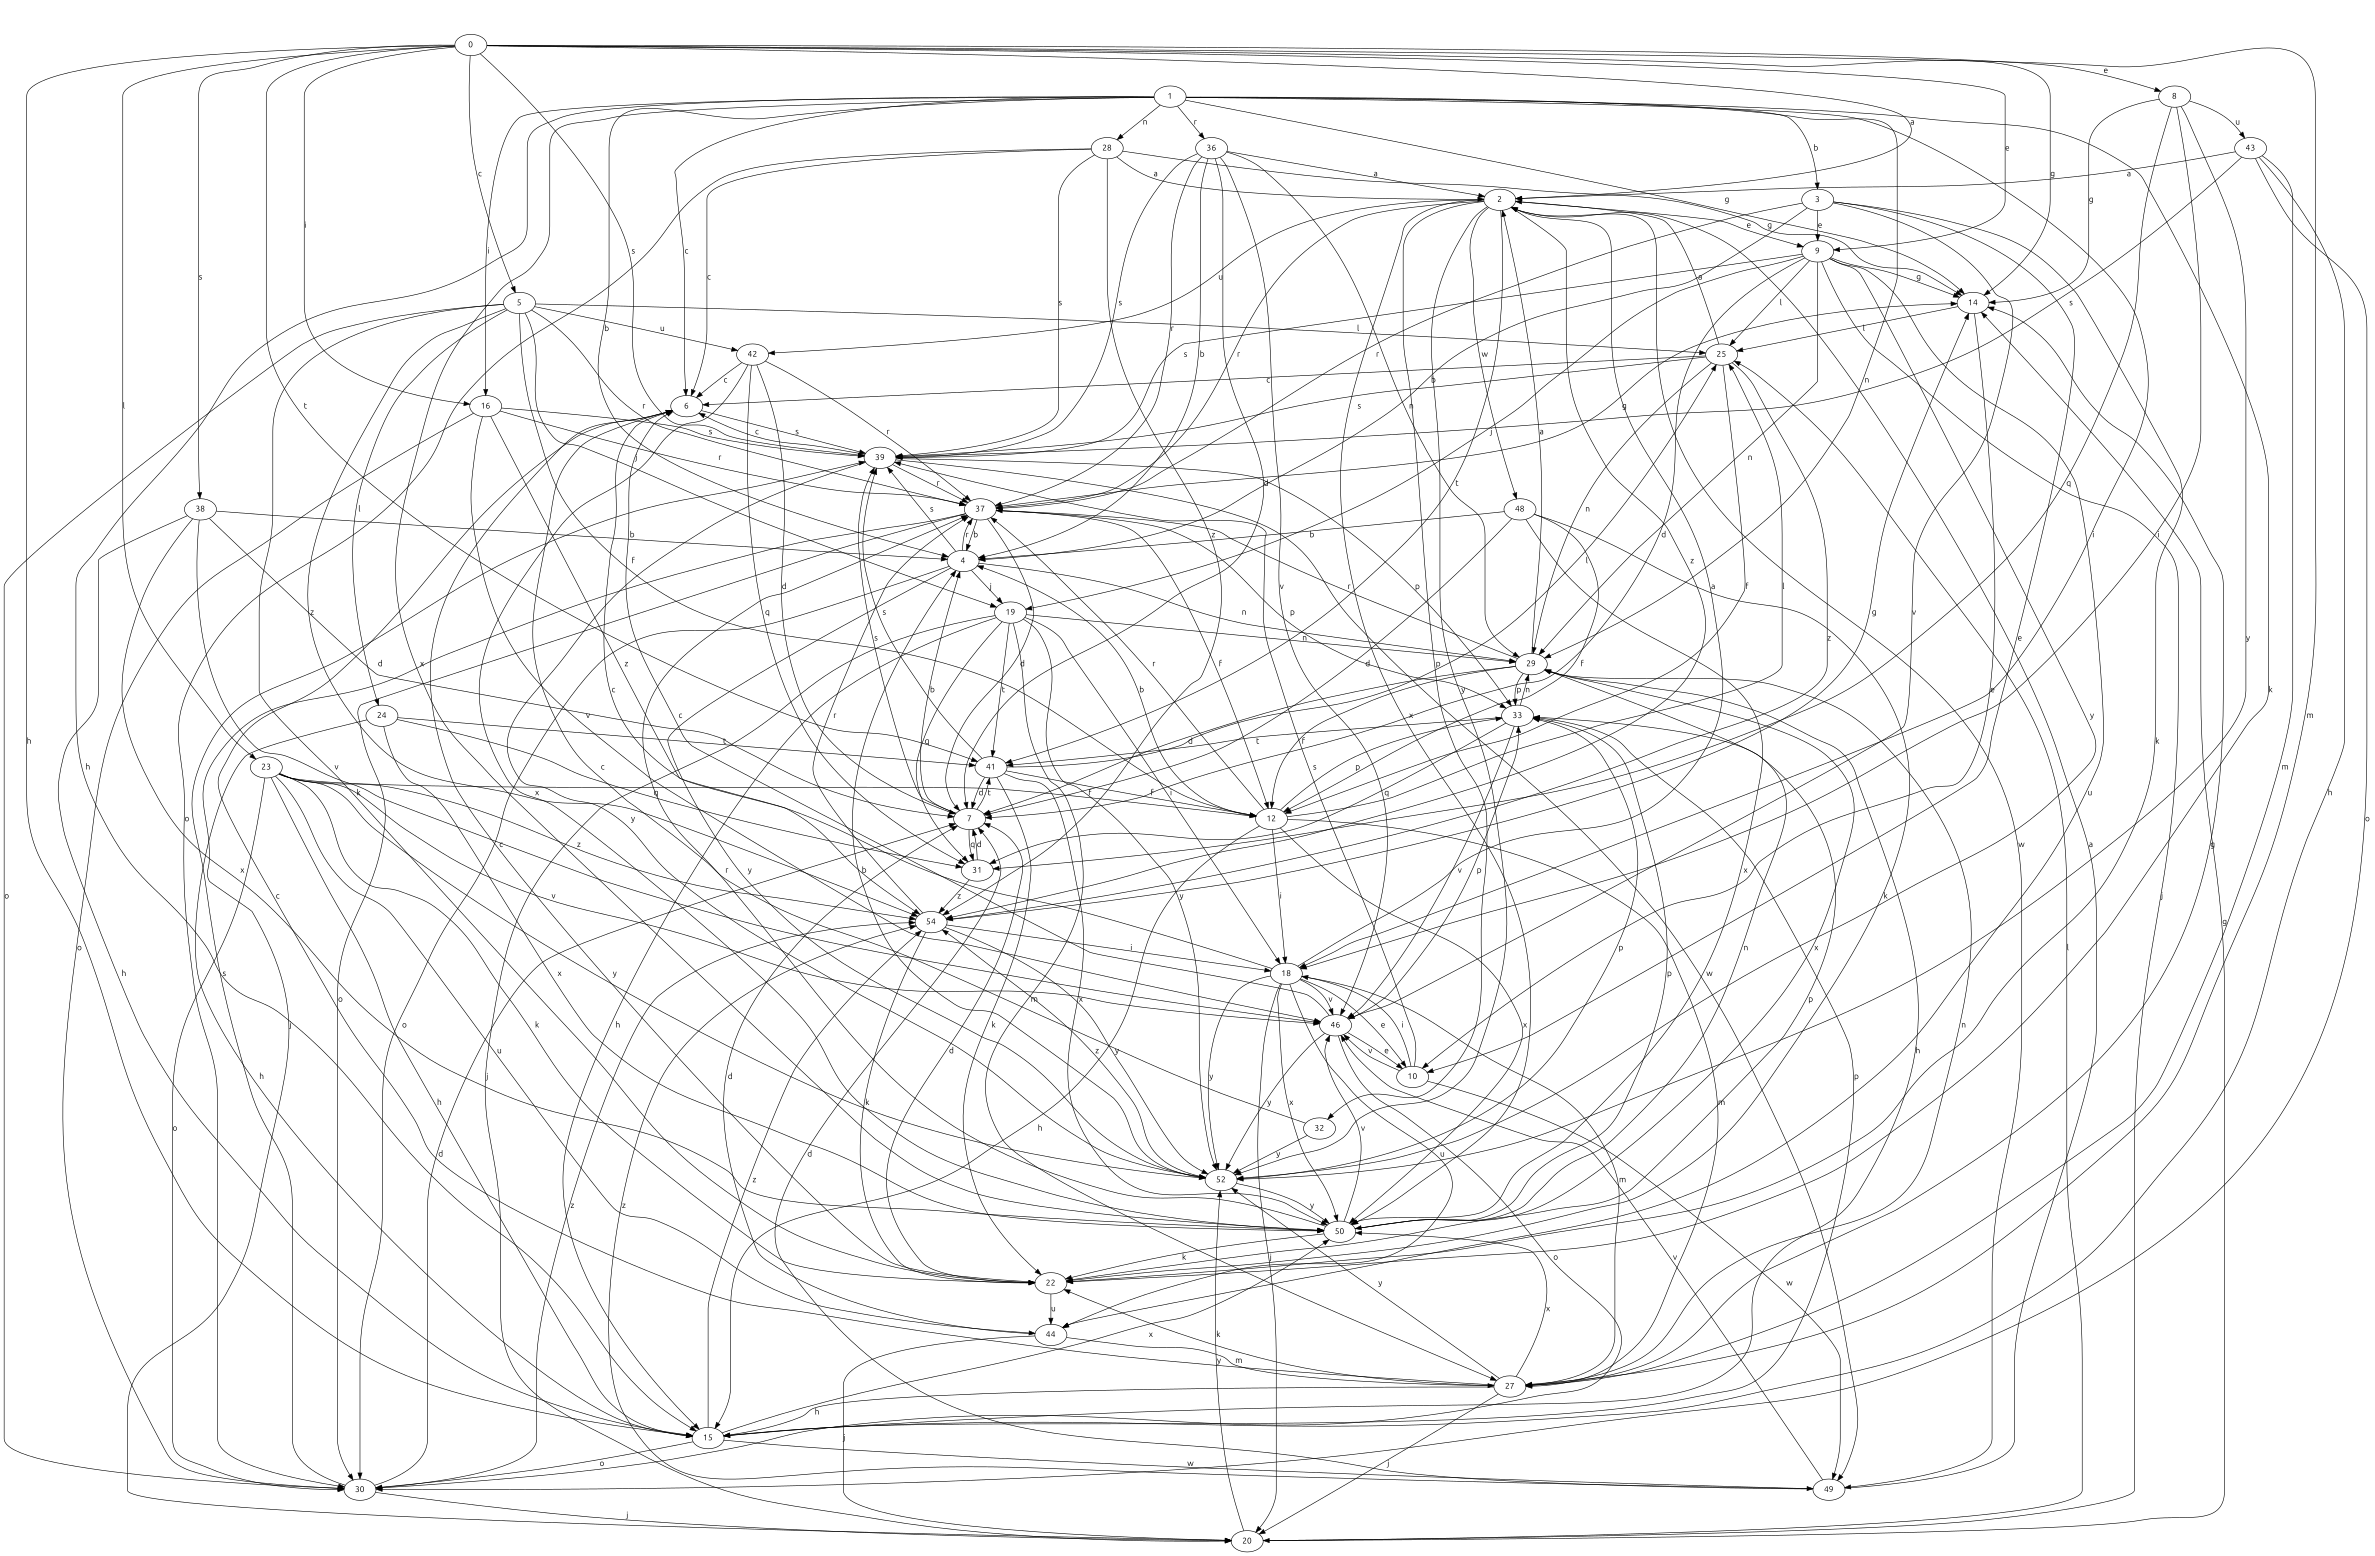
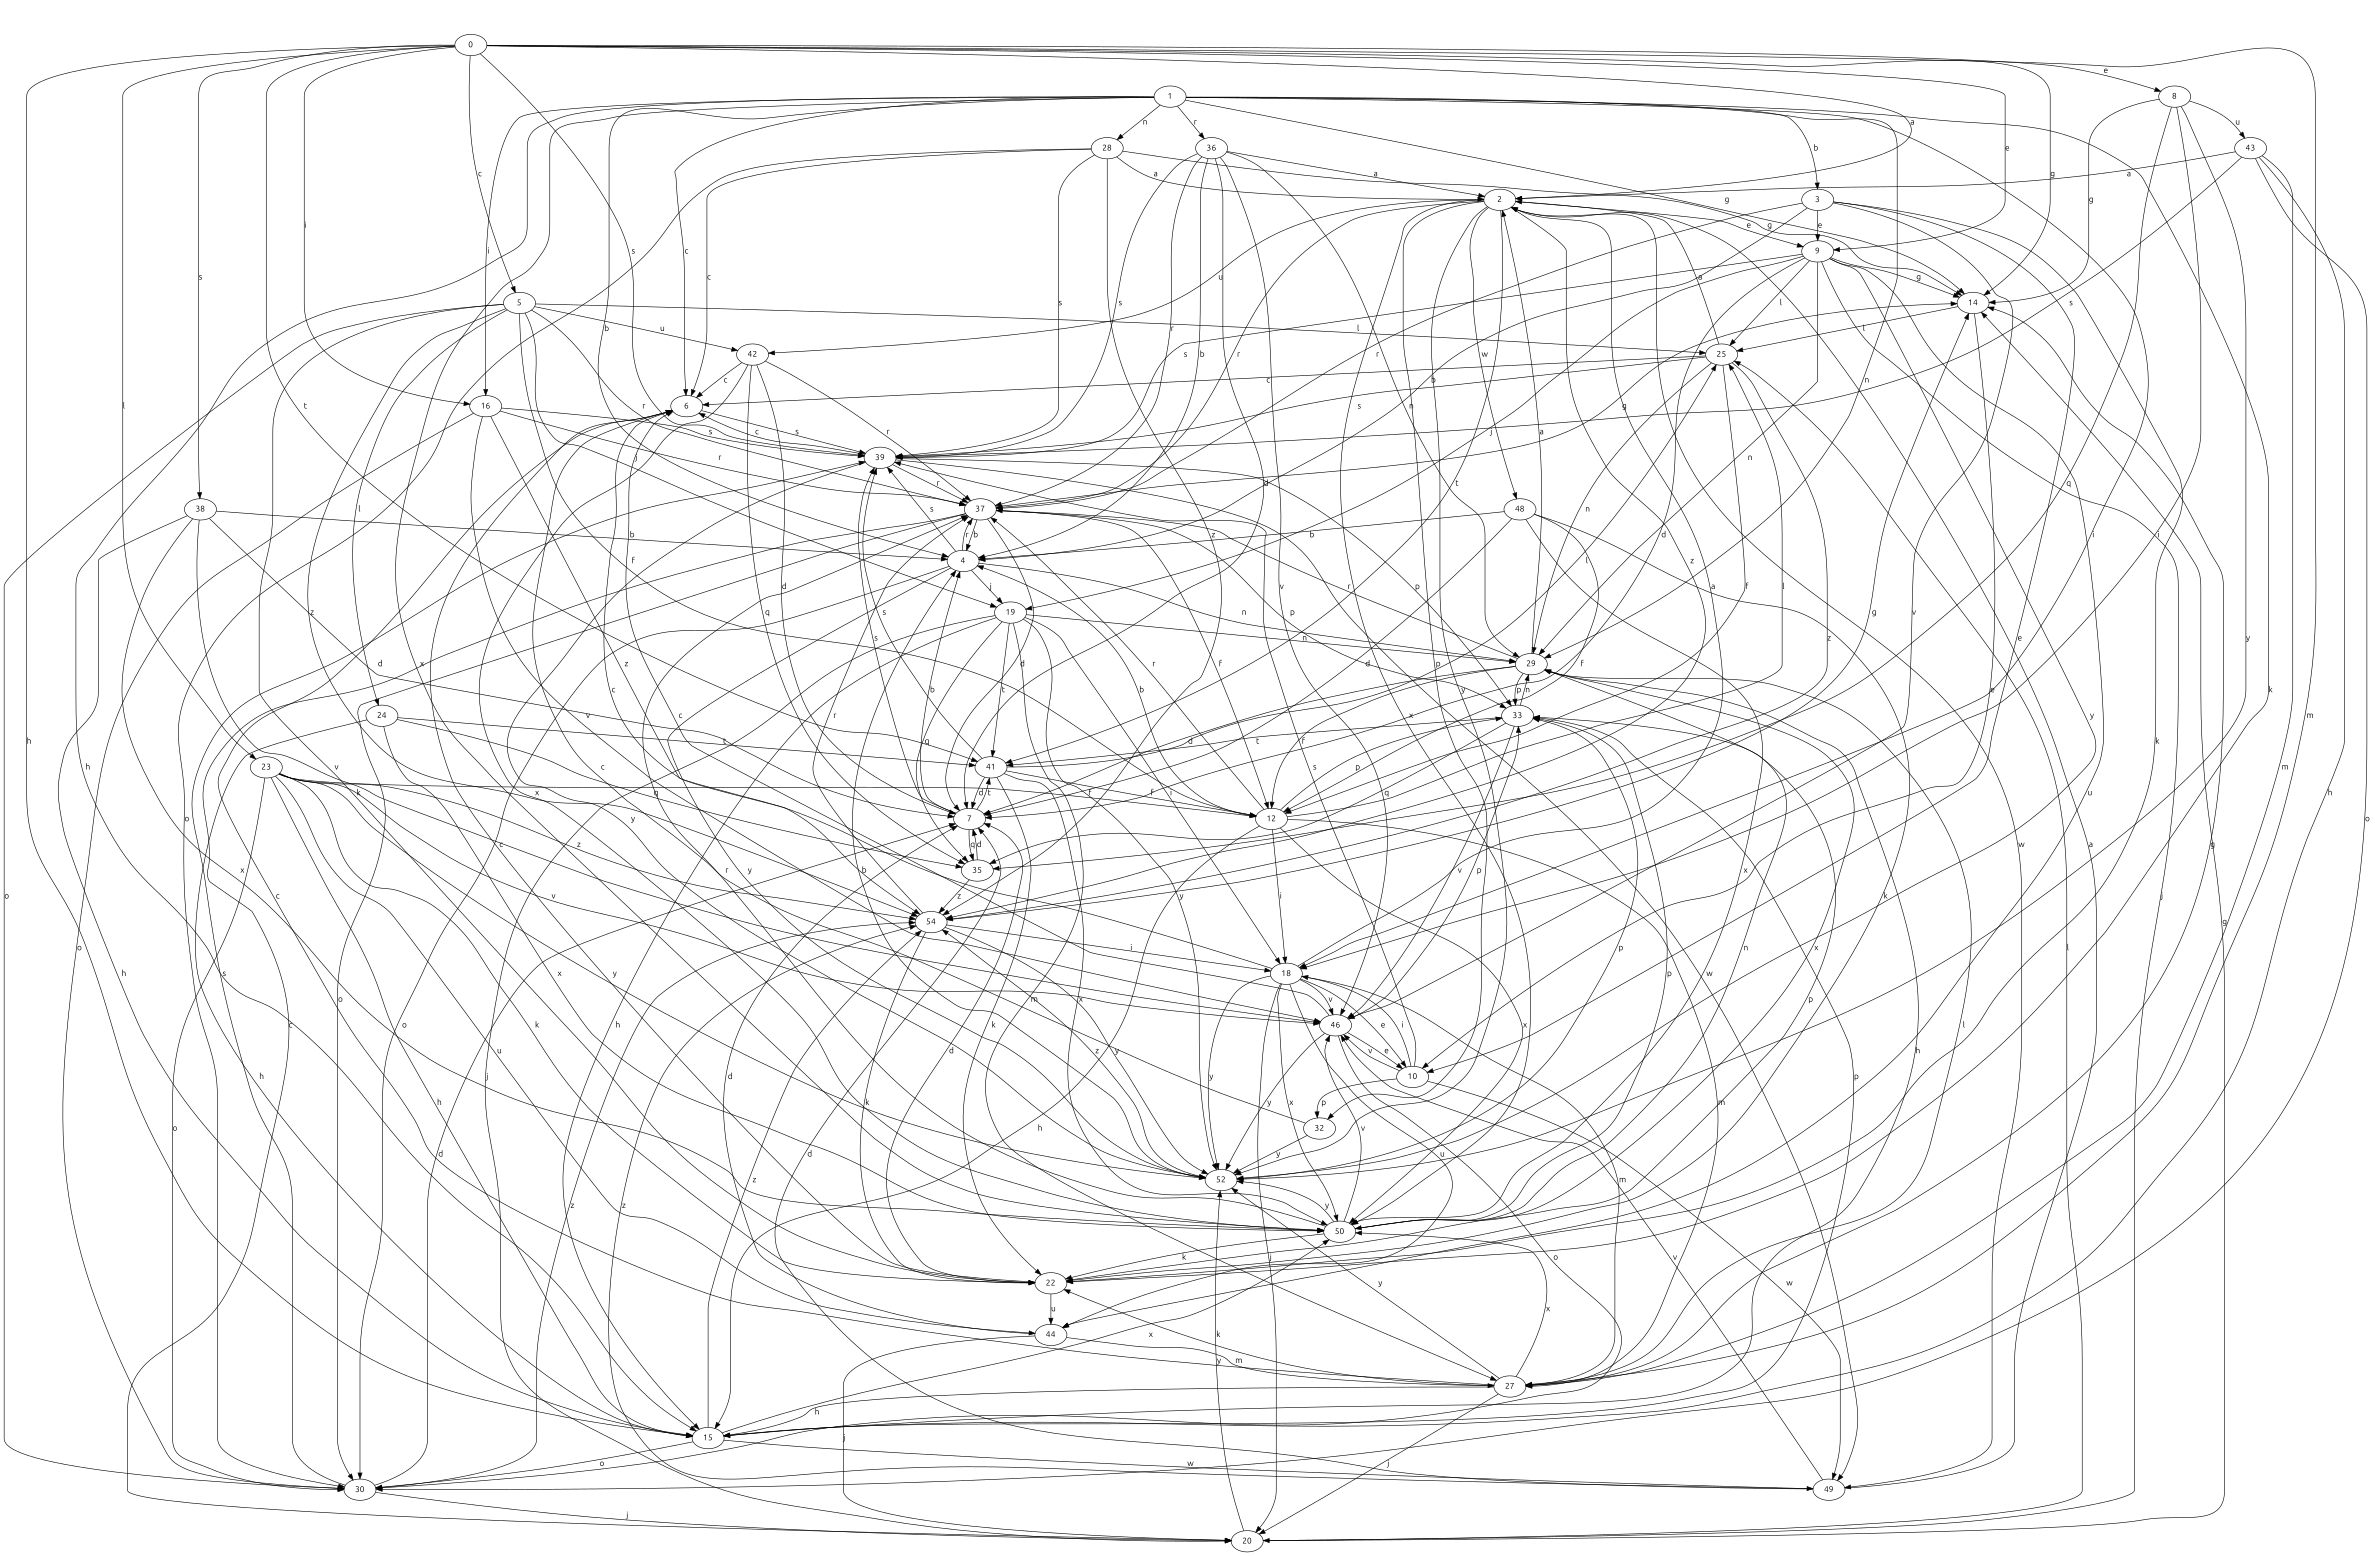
(977, 871) -> (977, 871)
(291, 1025) -> (291, 1025)
(1964, 1025) -> (1964, 1025)
none -> (1353, 1085)
(1283, 1196) -> (1293, 1192)
